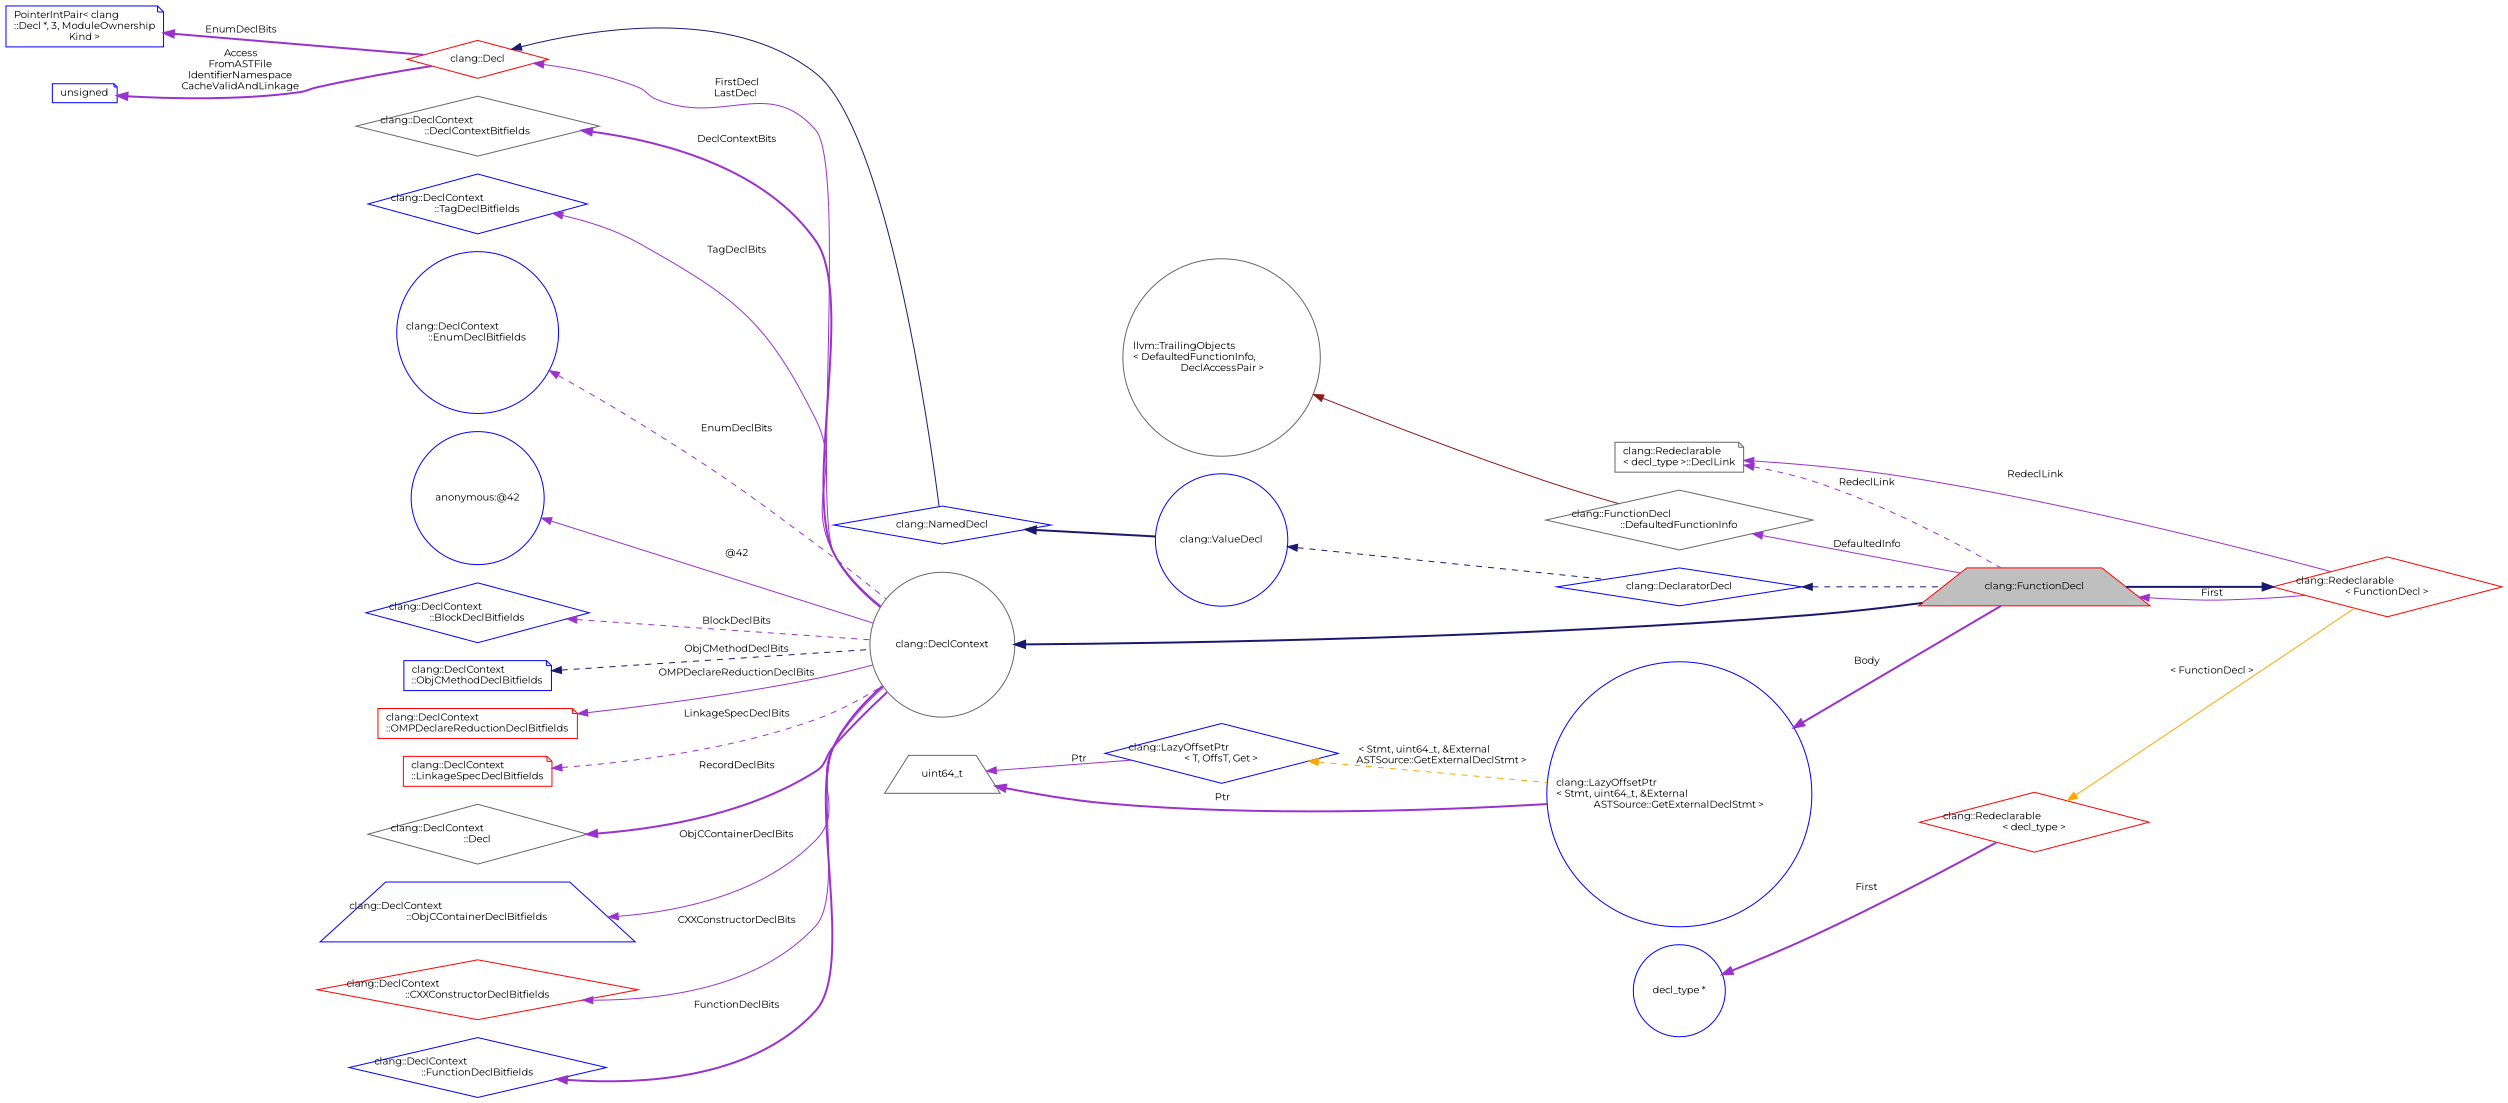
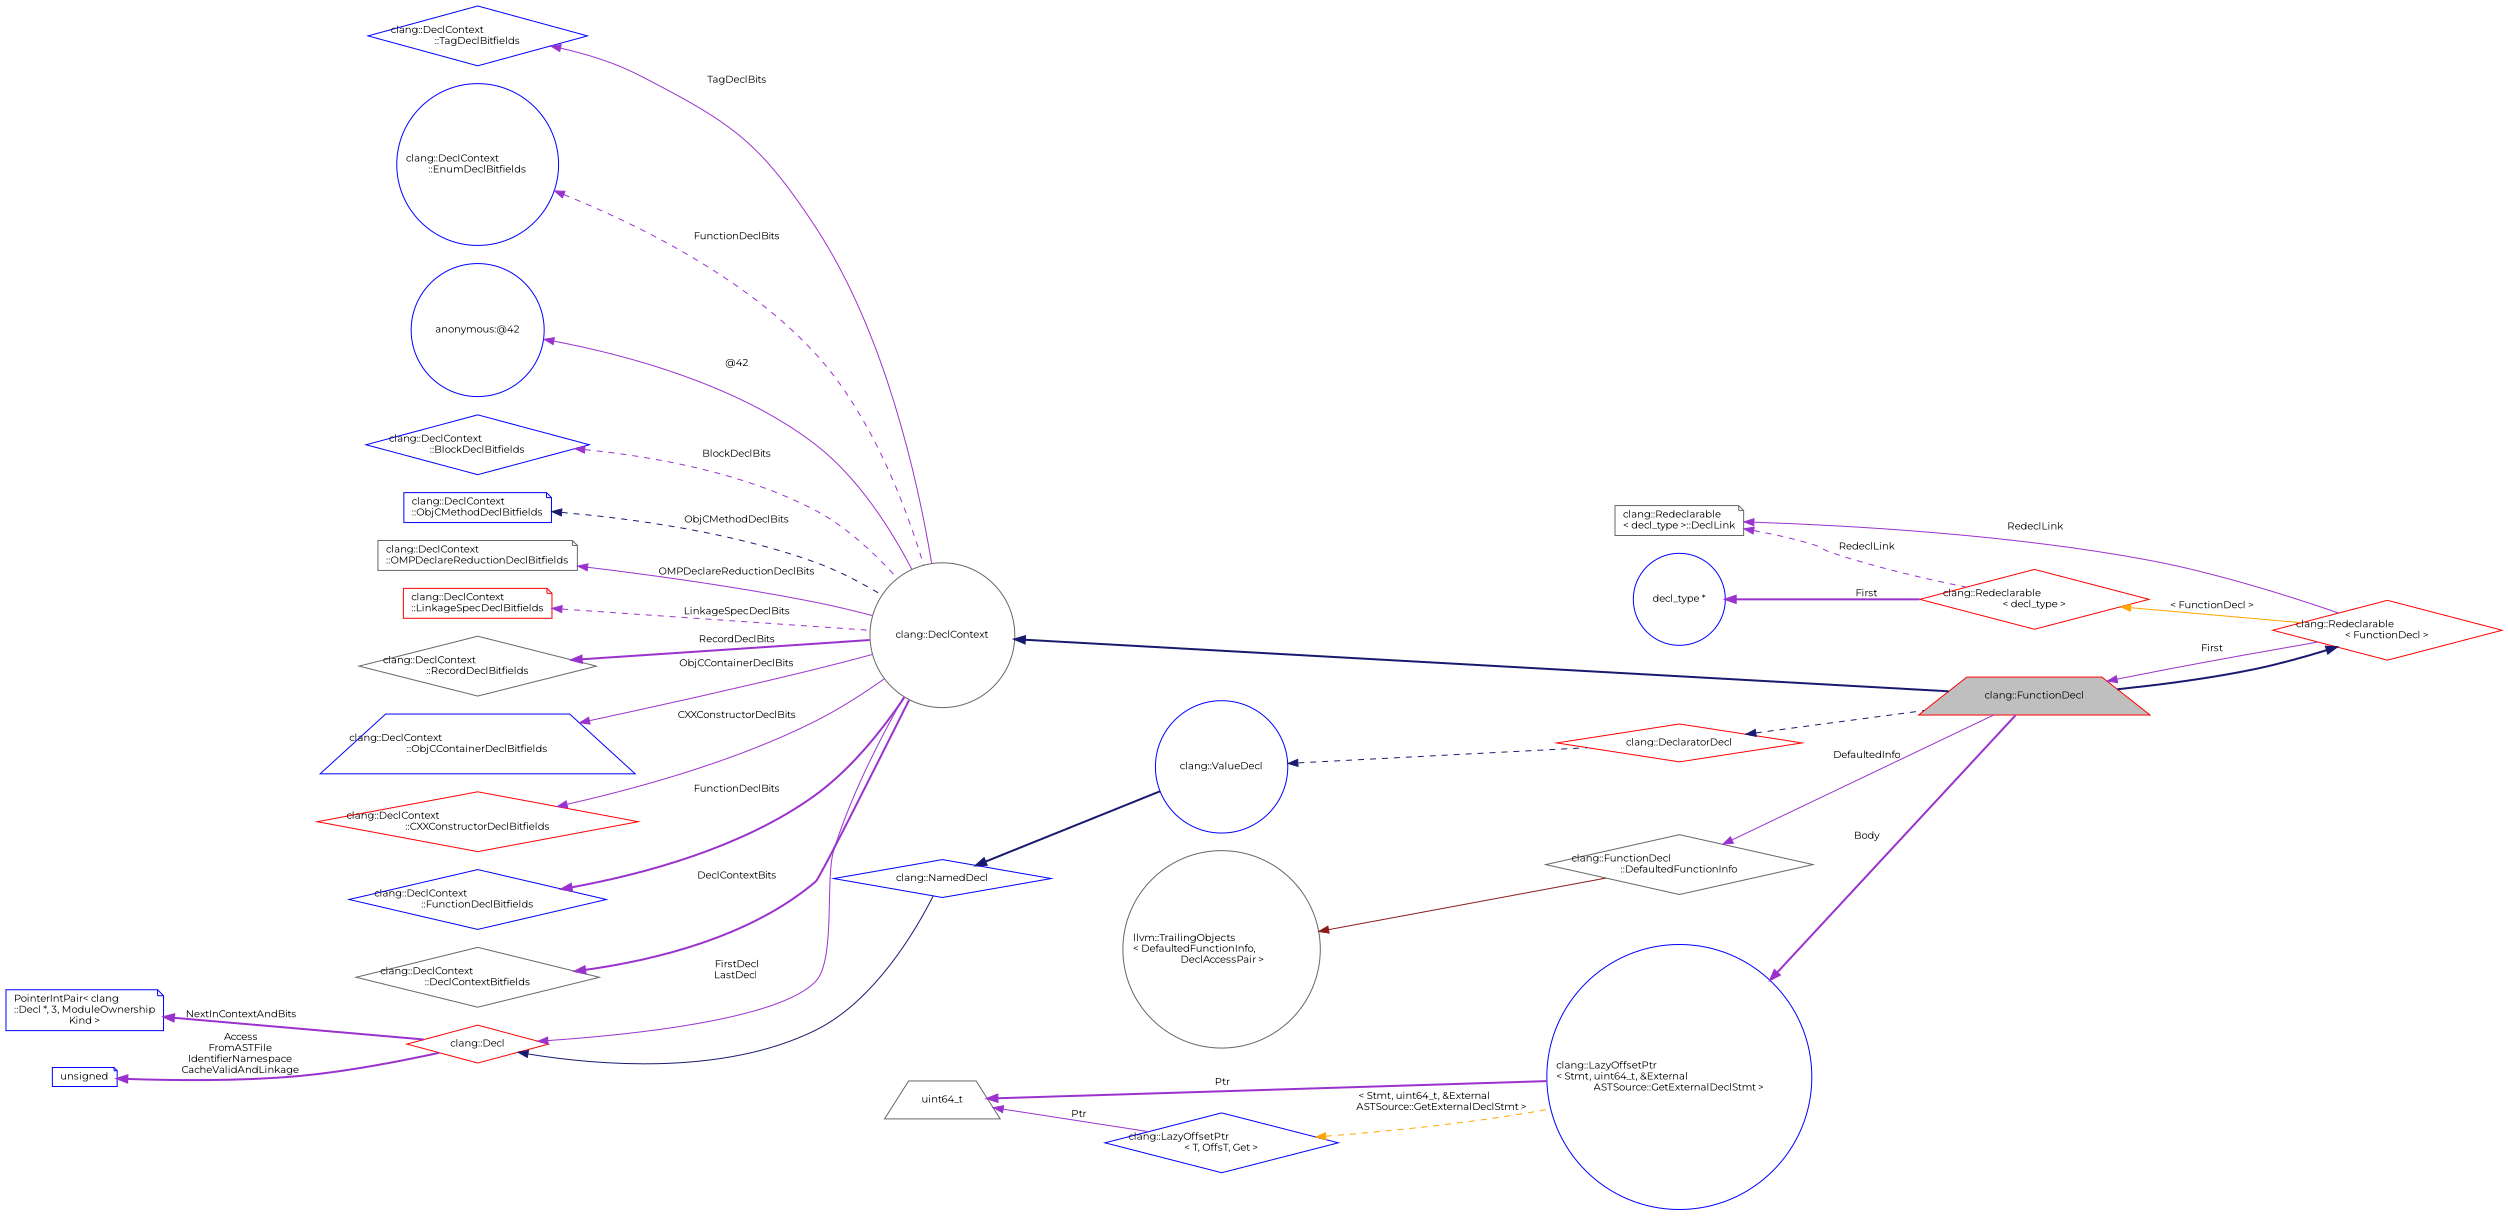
(240, 30) -> (240, 1015)
(736, 429) -> (736, 237)
(1881, 508) -> (1859, 561)
(1679, 587) -> (1679, 743)
(478, 723) -> (478, 555)
(478, 834) -> (478, 666)
